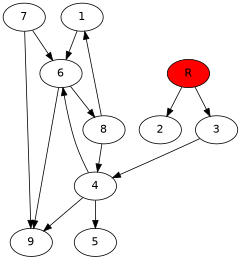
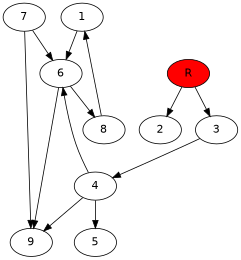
(100, 154) -> none
